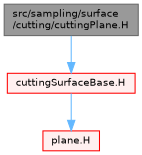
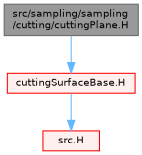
(71, 20) -> (71, 20)
(71, 141) -> (71, 141)
